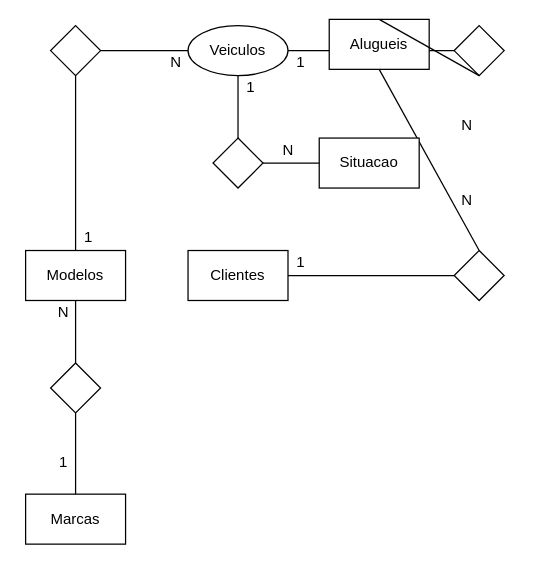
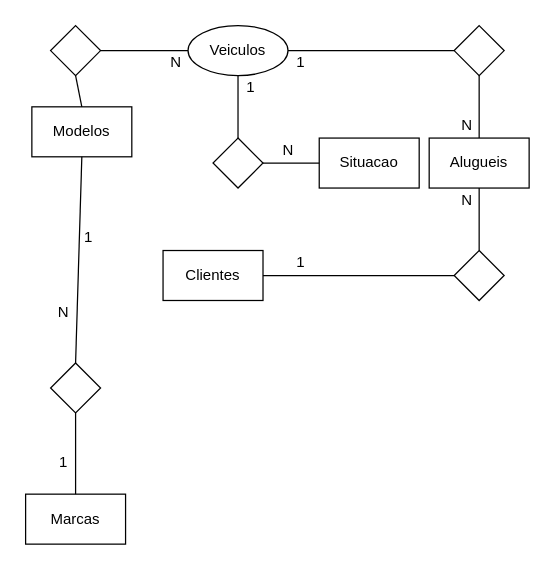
(379, 44) -> (479, 163)
(76, 276) -> (82, 132)
(238, 276) -> (213, 276)
